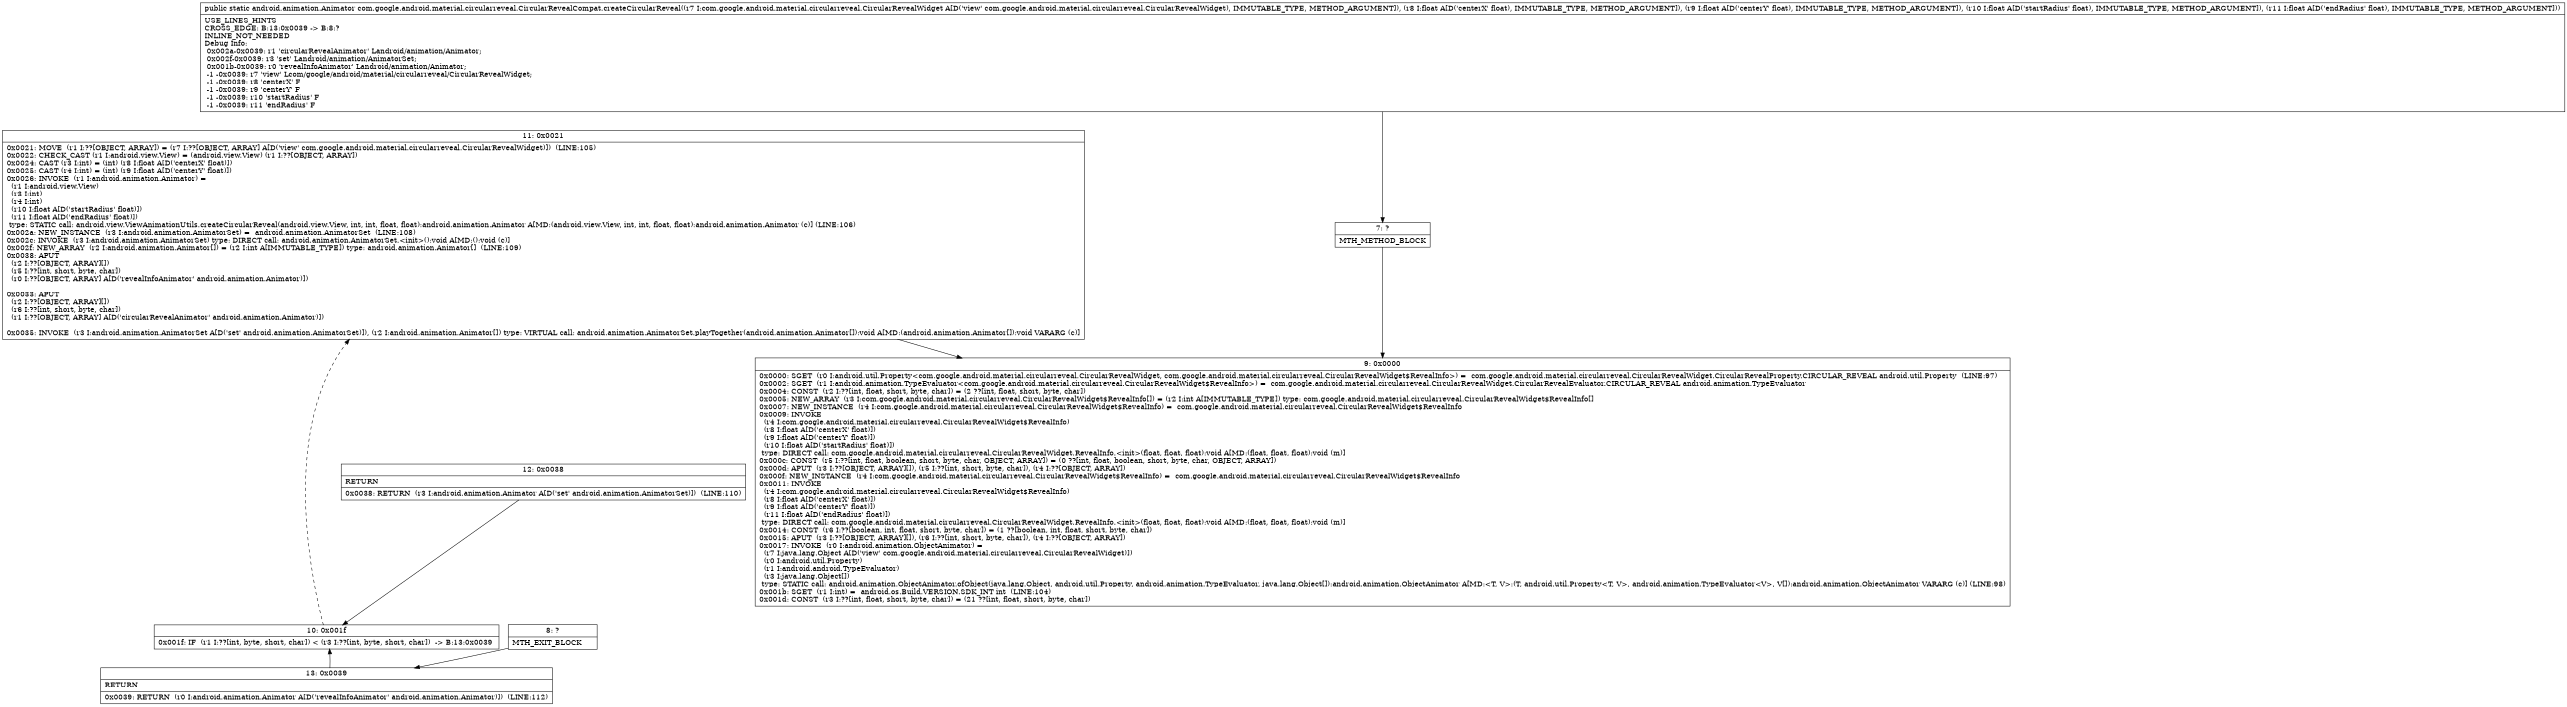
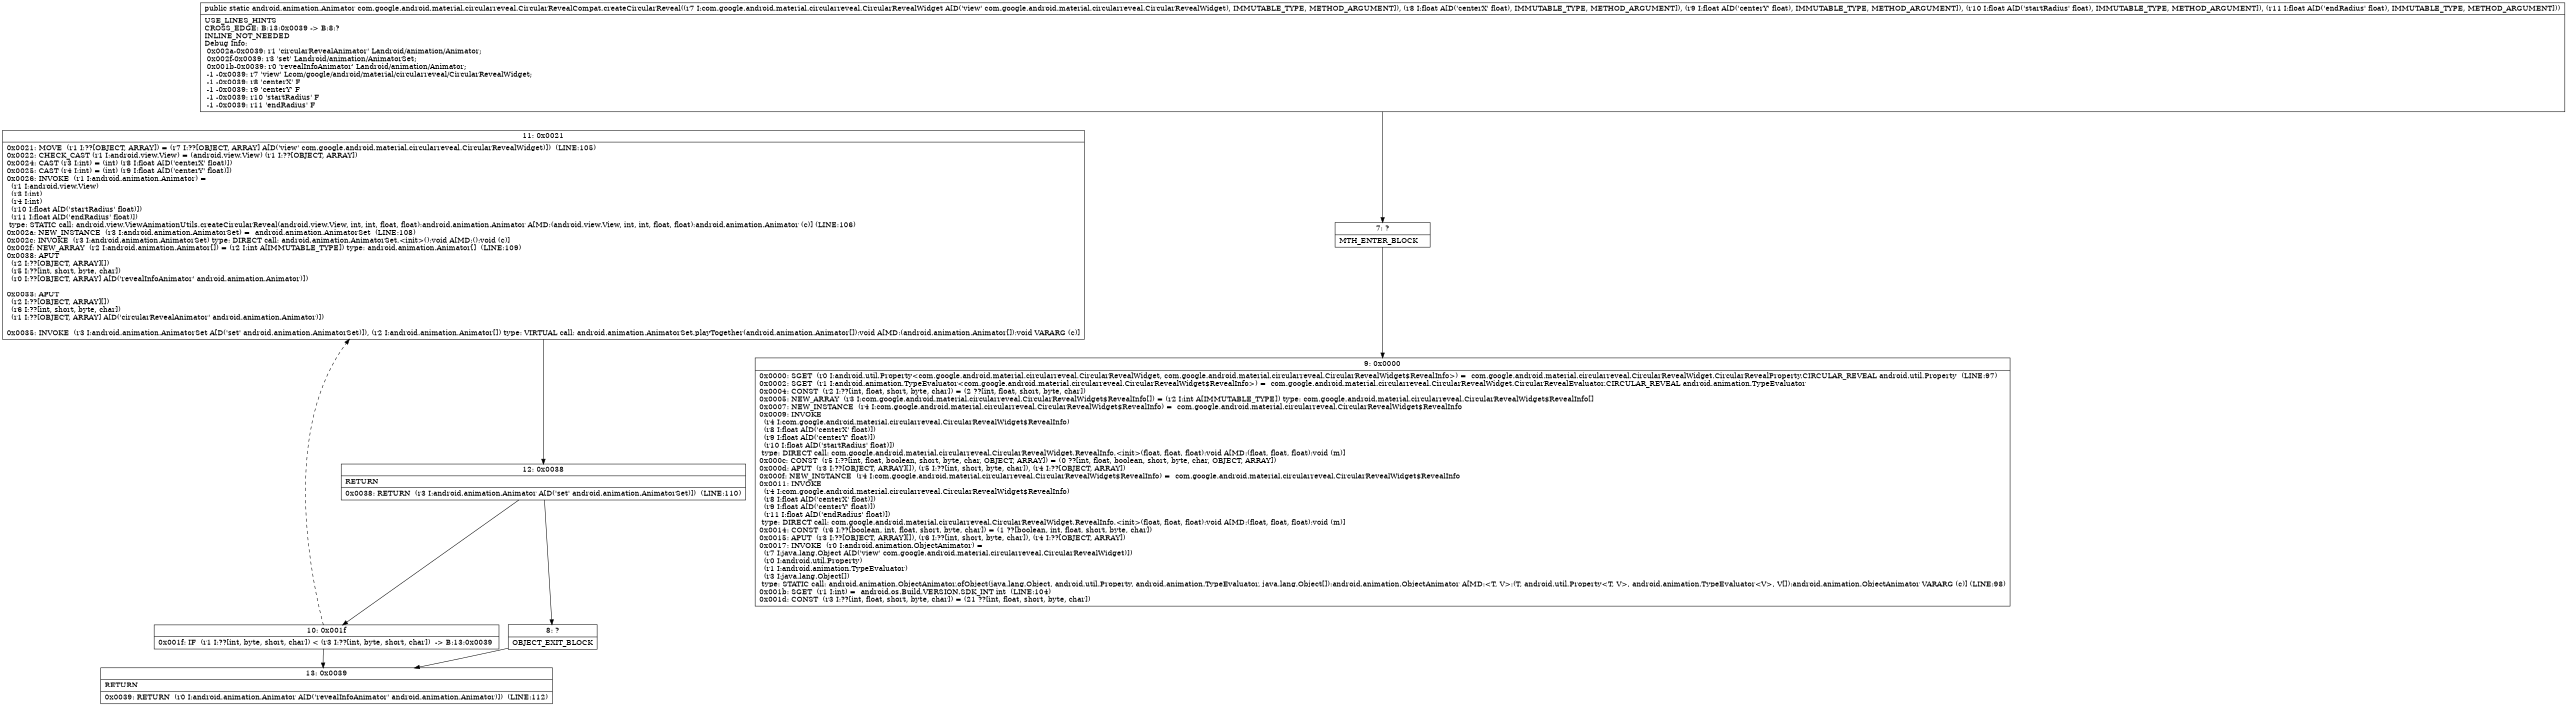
(1383, 241) -> (1379, 241)
(927, 348) -> (543, 399)
none -> (548, 560)
(829, 569) -> (834, 569)
(547, 643) -> (553, 643)
(330, 661) -> (323, 656)
